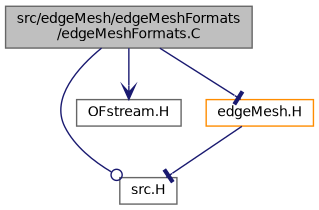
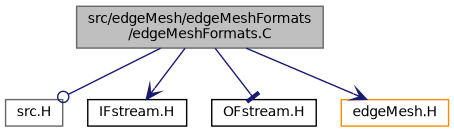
(129, 67) -> (233, 71)
(197, 72) -> (300, 71)
(129, 113) -> (264, 113)
none -> (137, 113)
(207, 150) -> none
